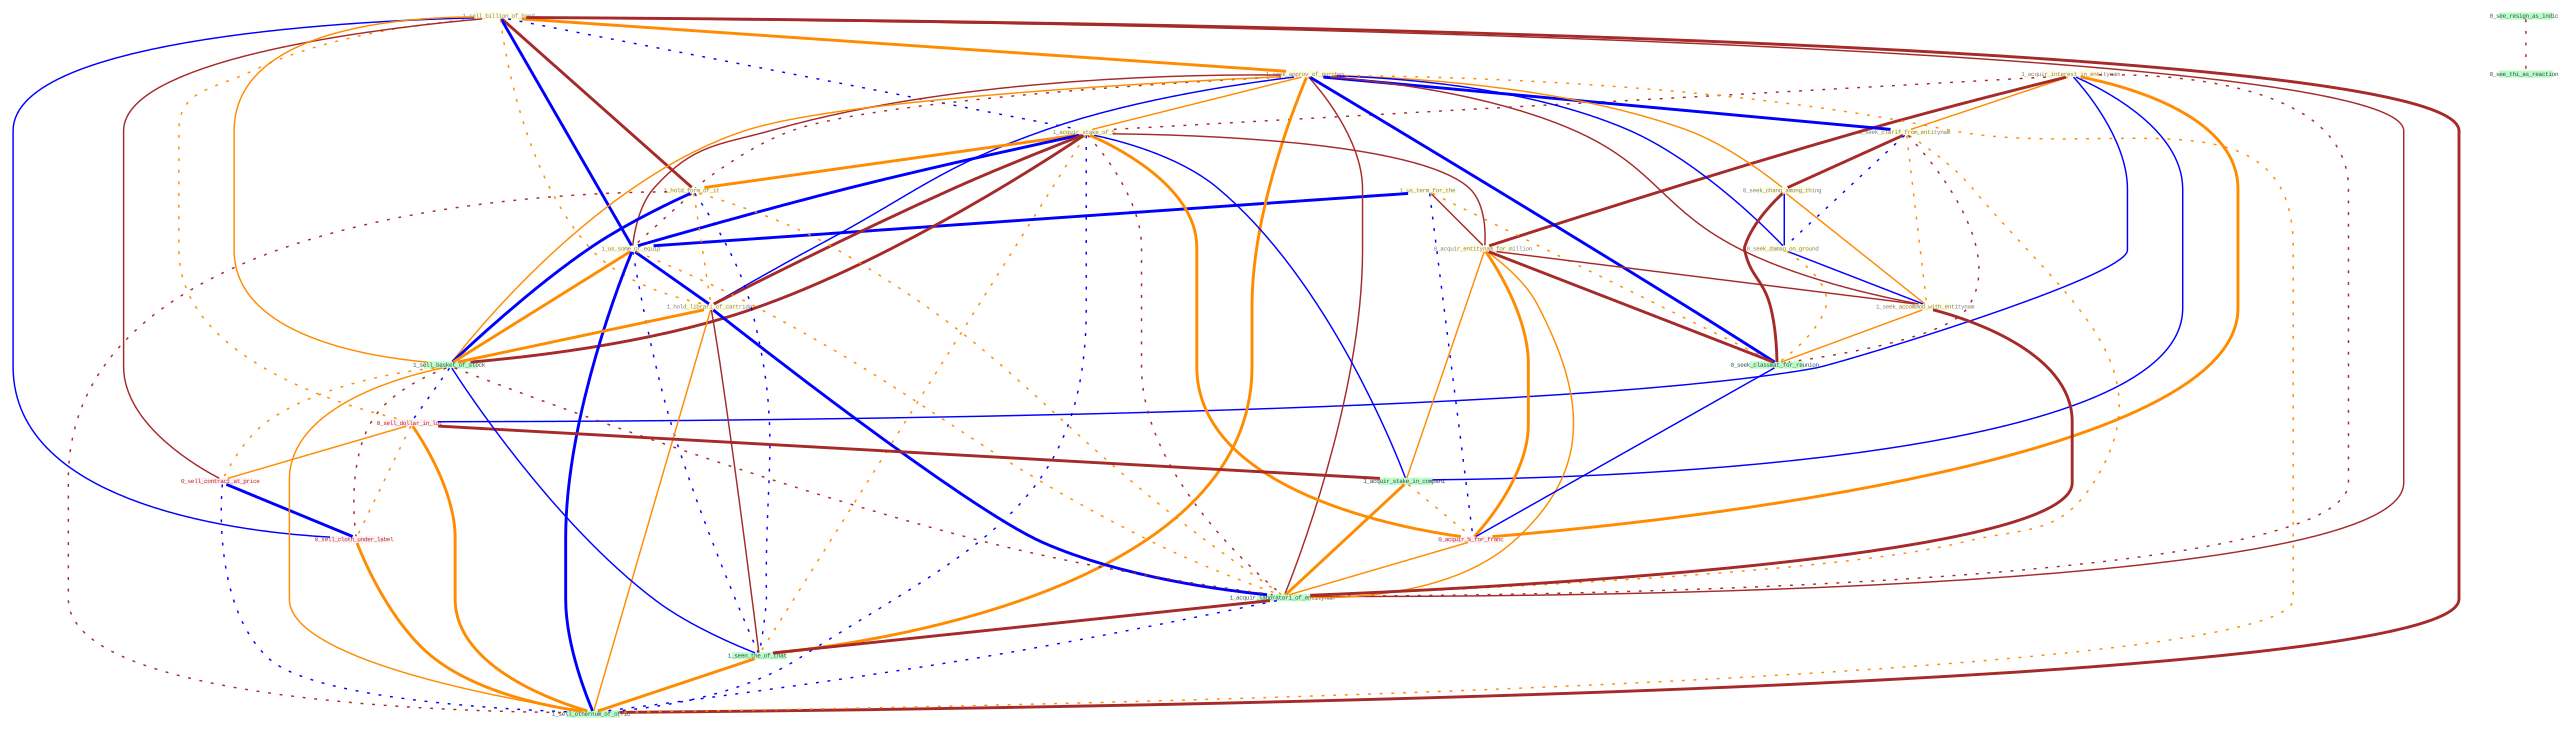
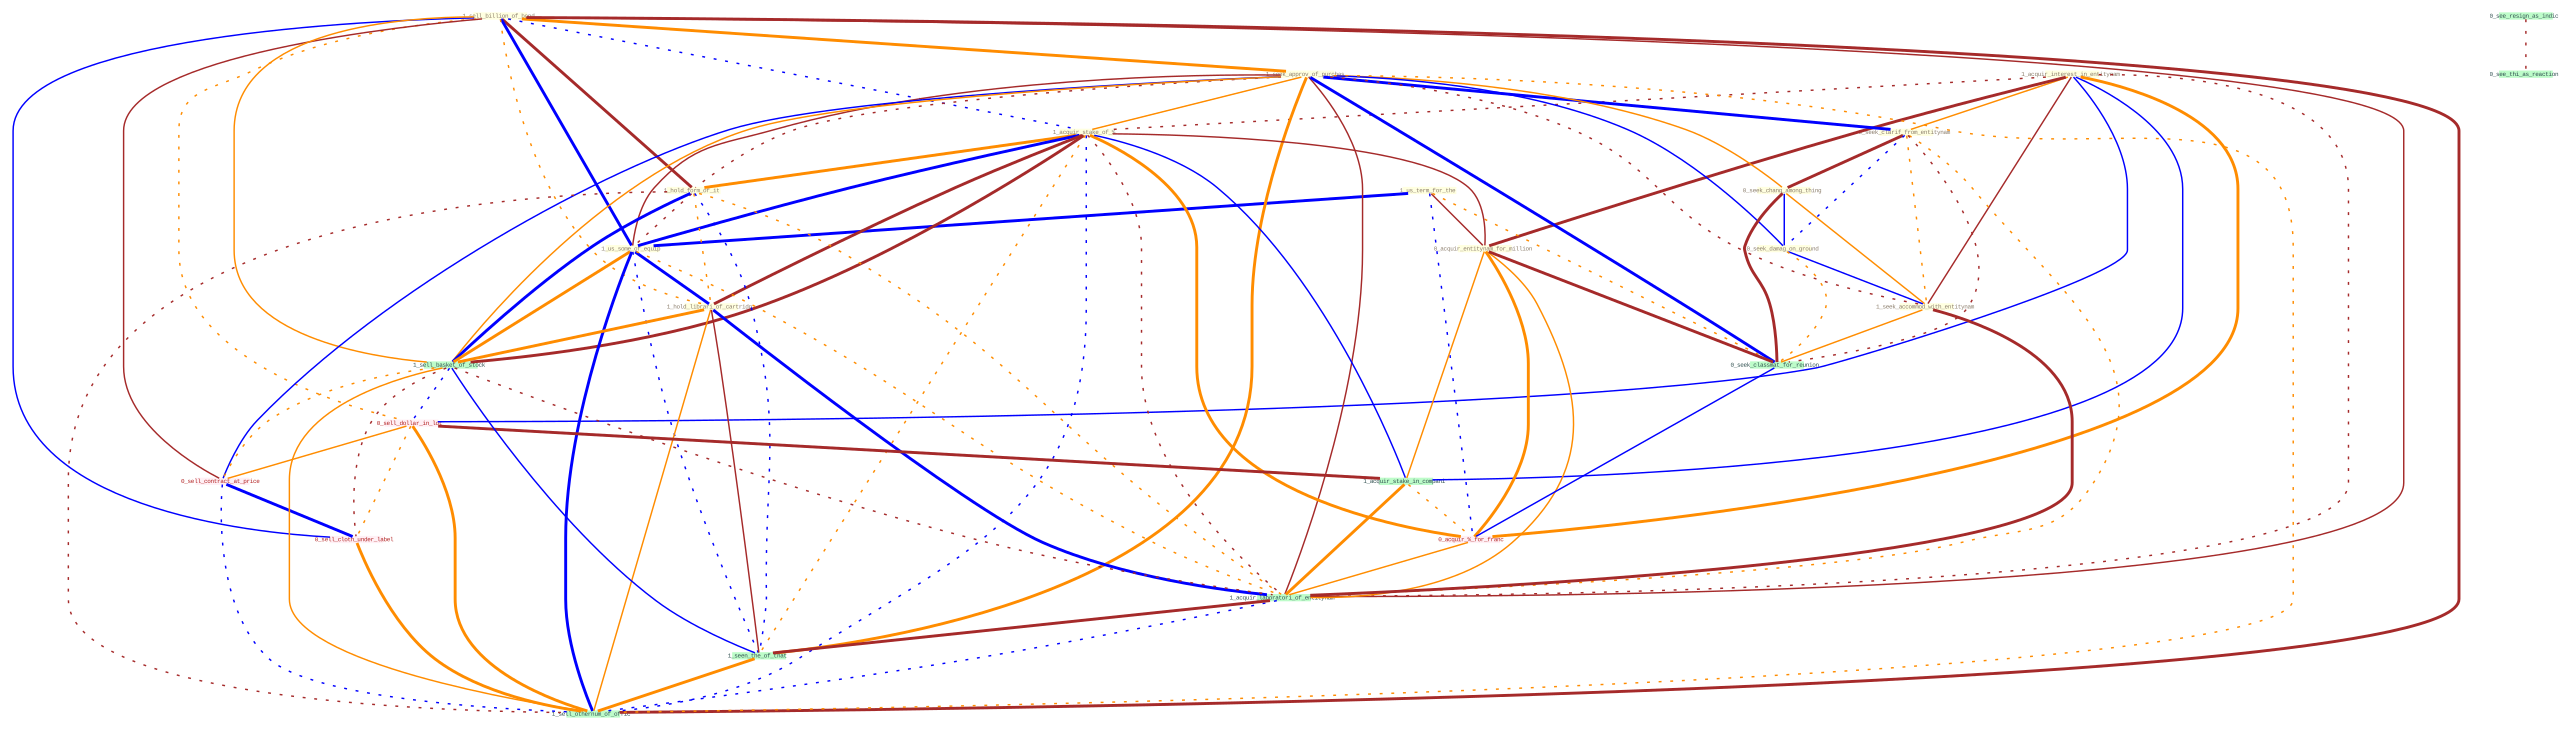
(1634, 167) -> (1634, 167)
(933, 180) -> (695, 142)
(1706, 278) -> (2000, 190)
